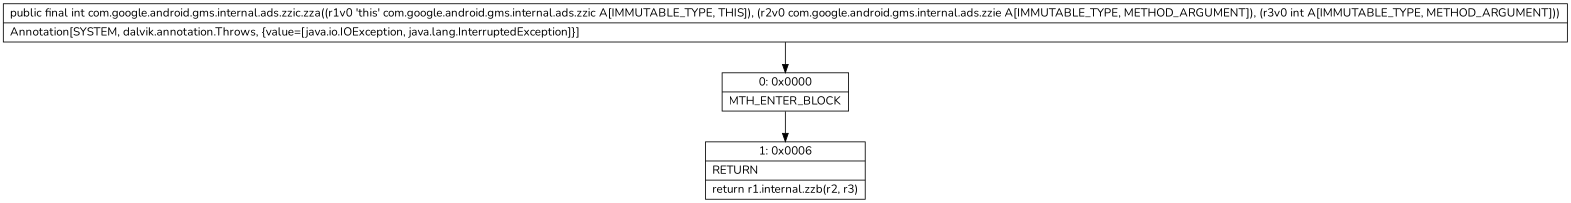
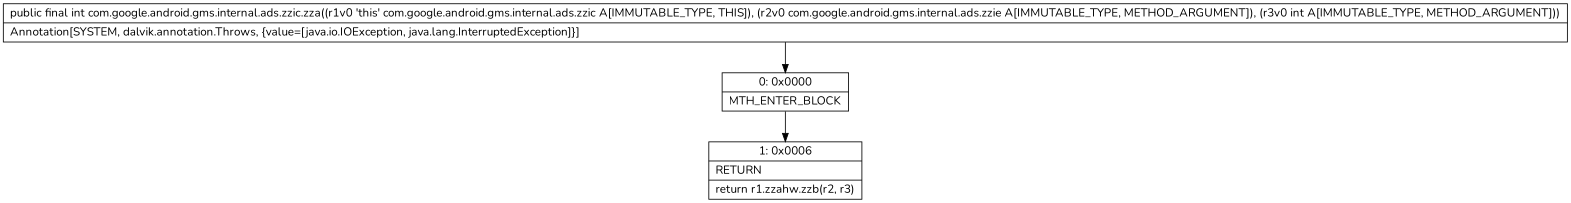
(785, 189) -> (785, 189)
